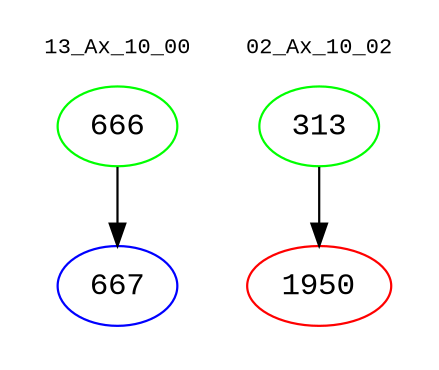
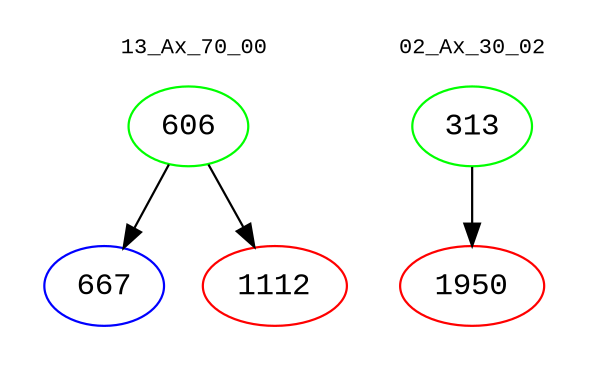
(119, 48) -> (195, 48)
(320, 48) -> (473, 48)
(117, 126) -> (188, 126)
none -> (275, 286)
